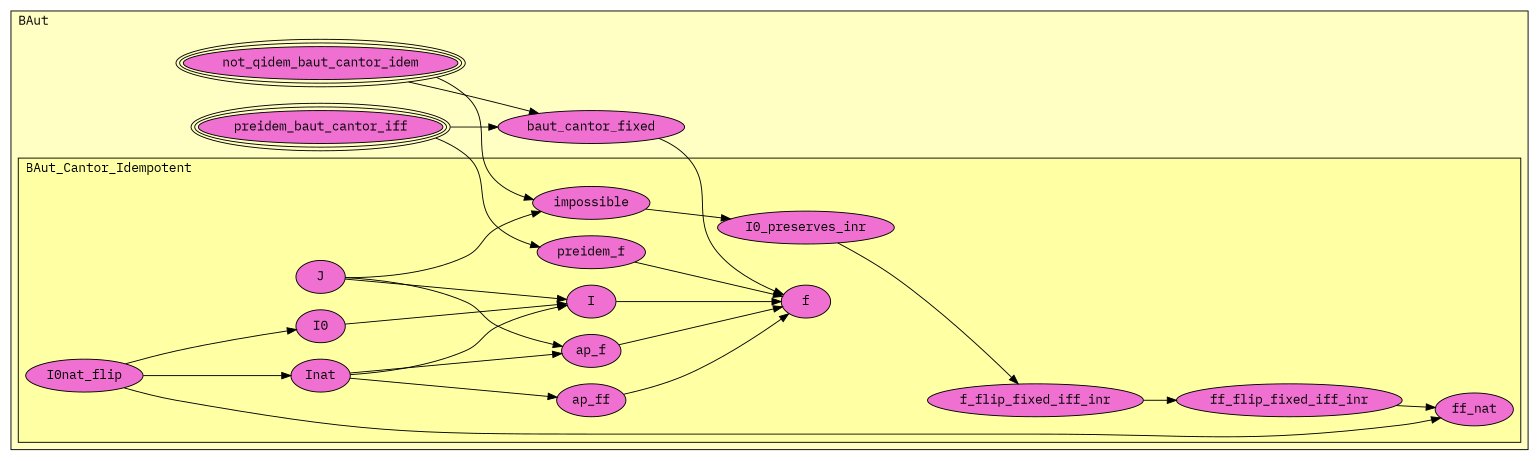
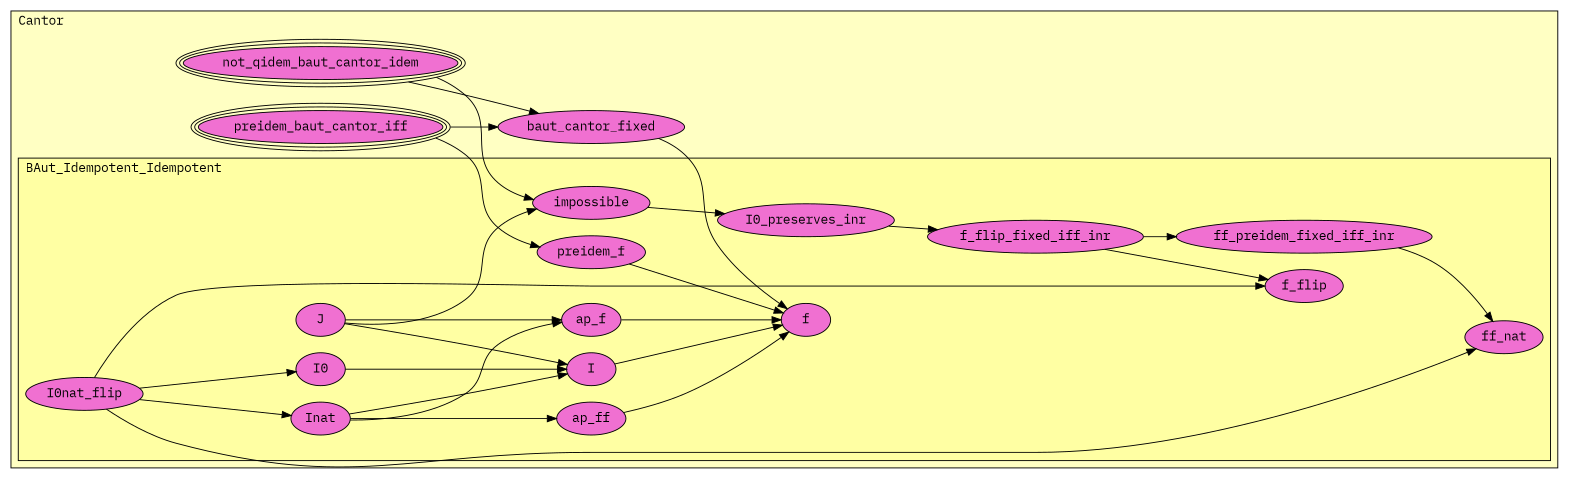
(34, 21) -> (41, 21)
(109, 169) -> (124, 169)
none -> (1304, 286)
(1289, 400) -> (1304, 237)
